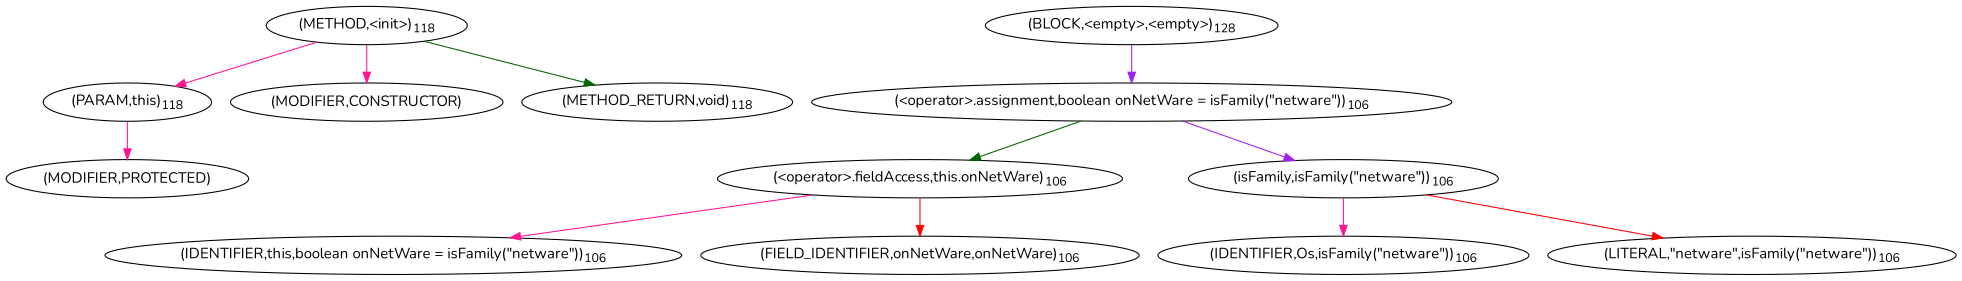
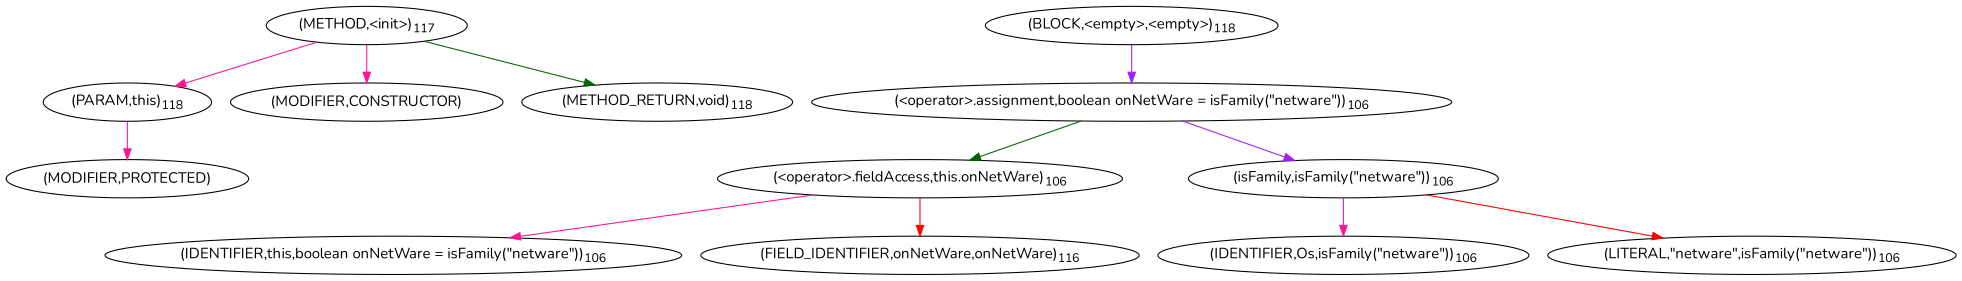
(424, 24) -> (424, 24)
(1225, 24) -> (1225, 24)
(1069, 254) -> (1069, 254)
